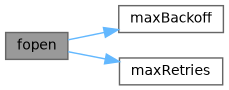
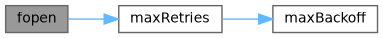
(86, 36) -> (240, 19)
